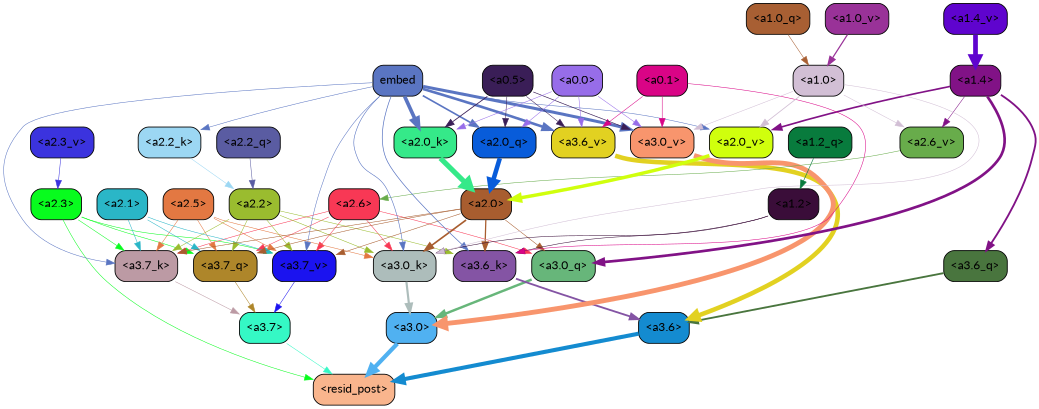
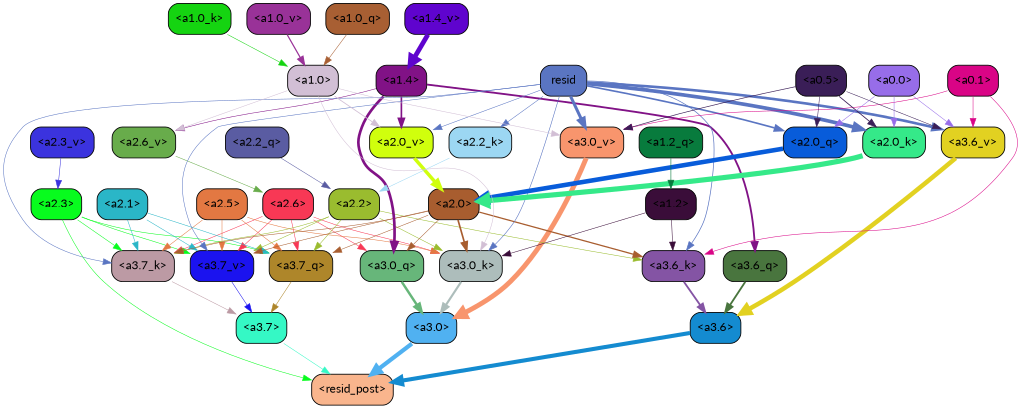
none -> (200, 19)
(398, 81) -> (564, 81)
(611, 105) -> none
